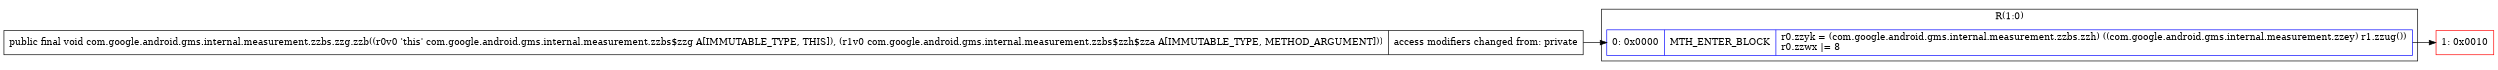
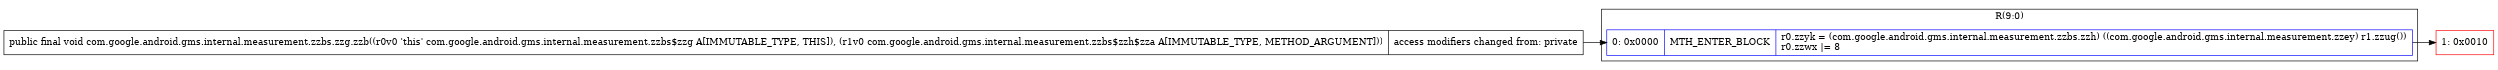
(2010, 17) -> (2010, 17)
